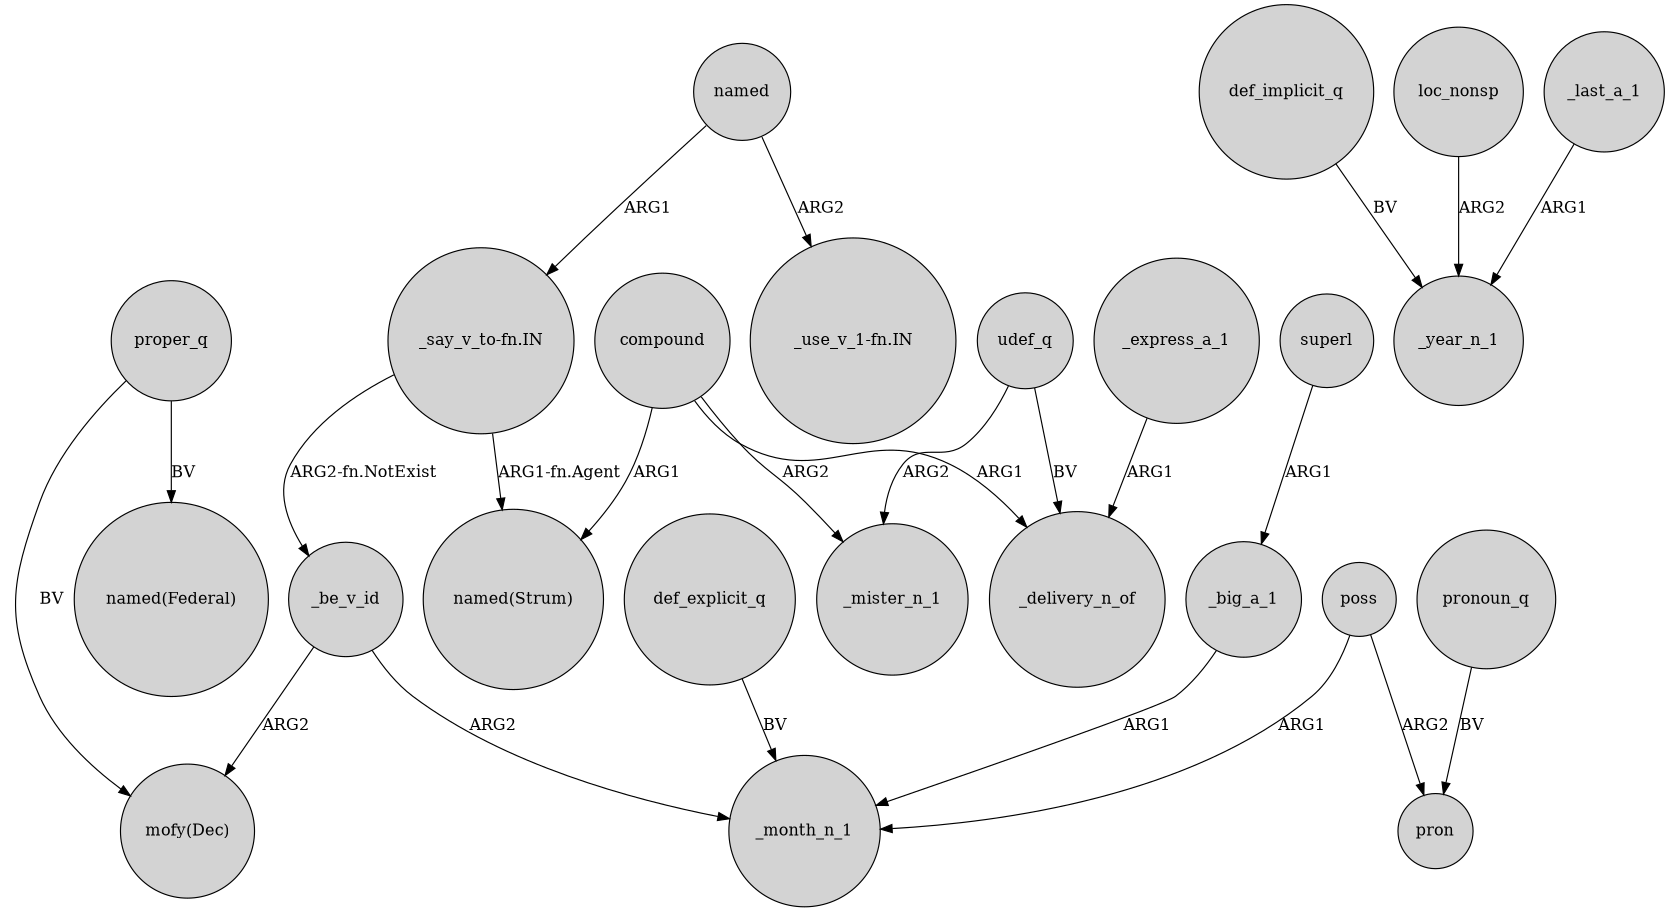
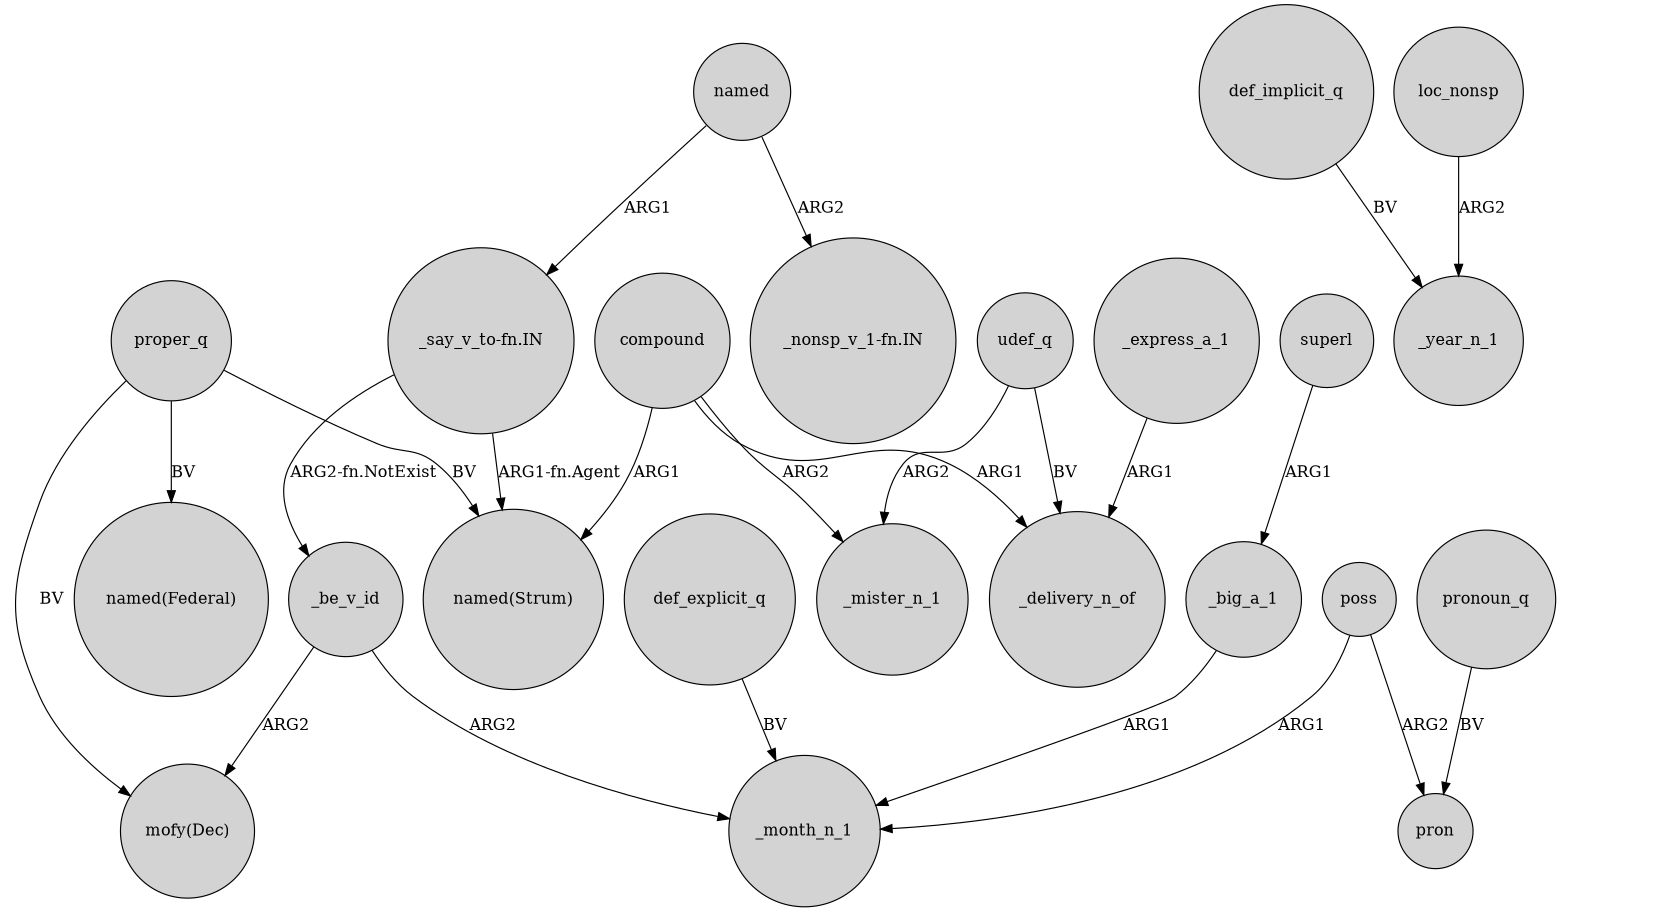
(1604, 92) -> none
(853, 341) -> (853, 341)
none -> (354, 434)
